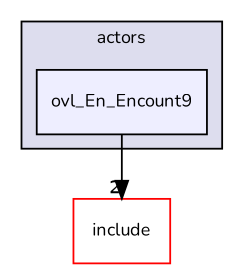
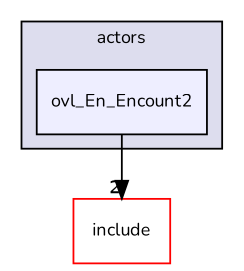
(122, 102) -> (122, 102)
